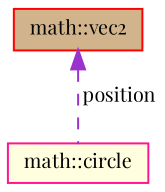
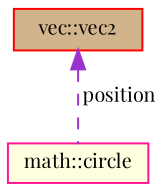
(78, 30) -> (78, 30)
